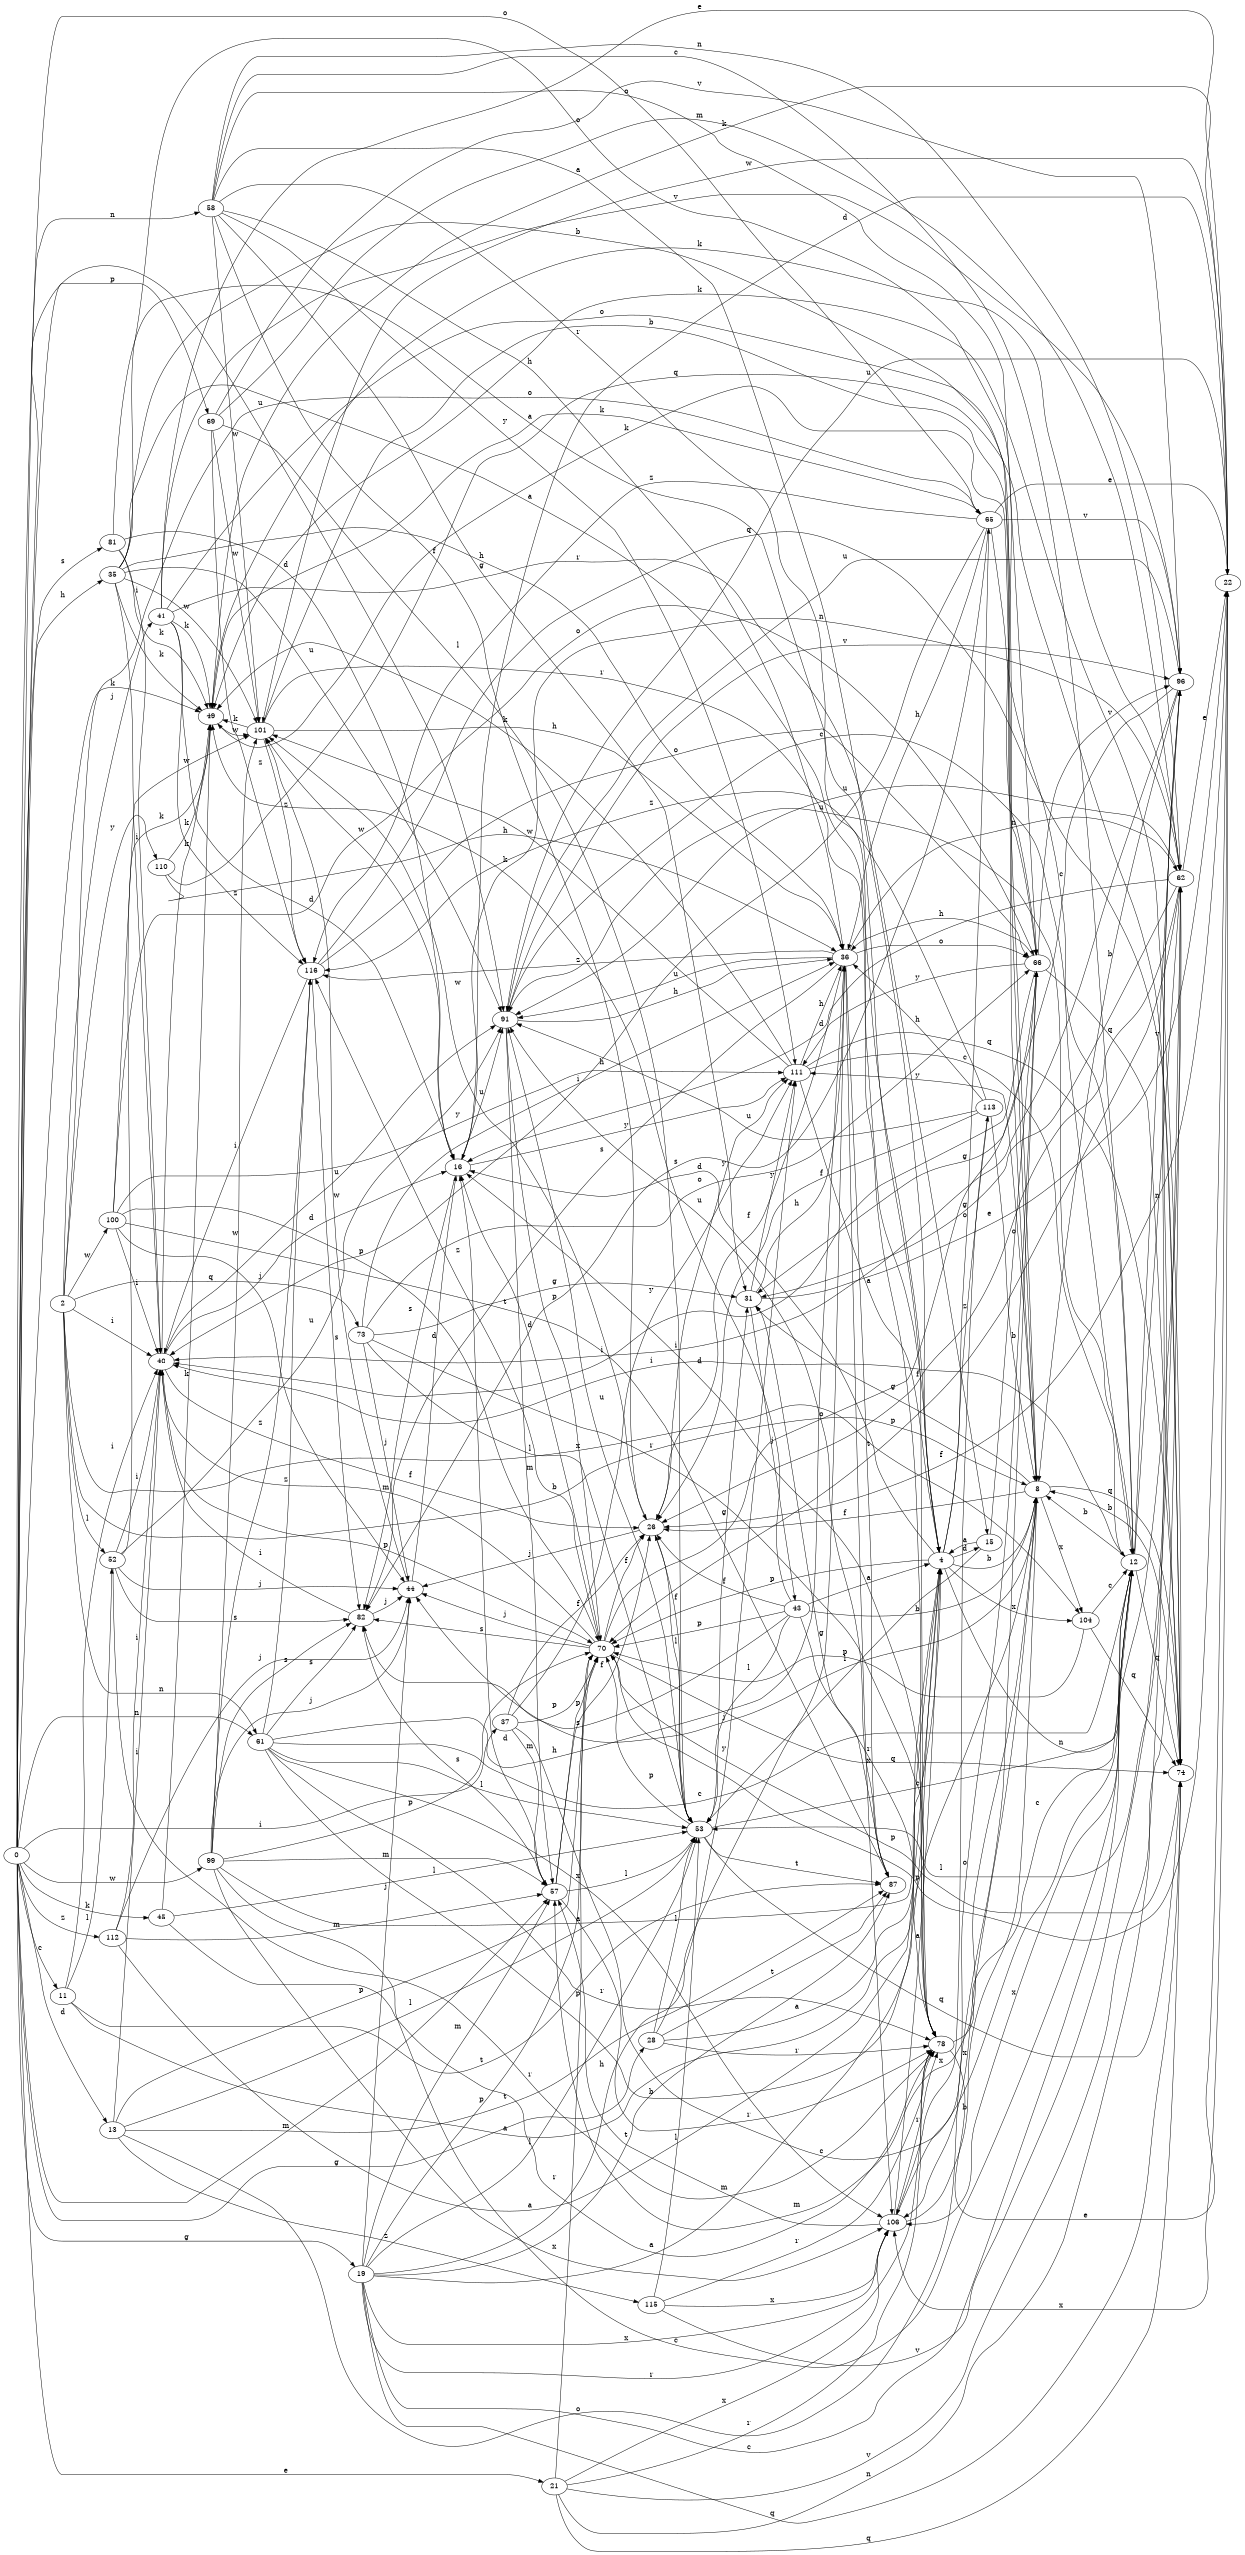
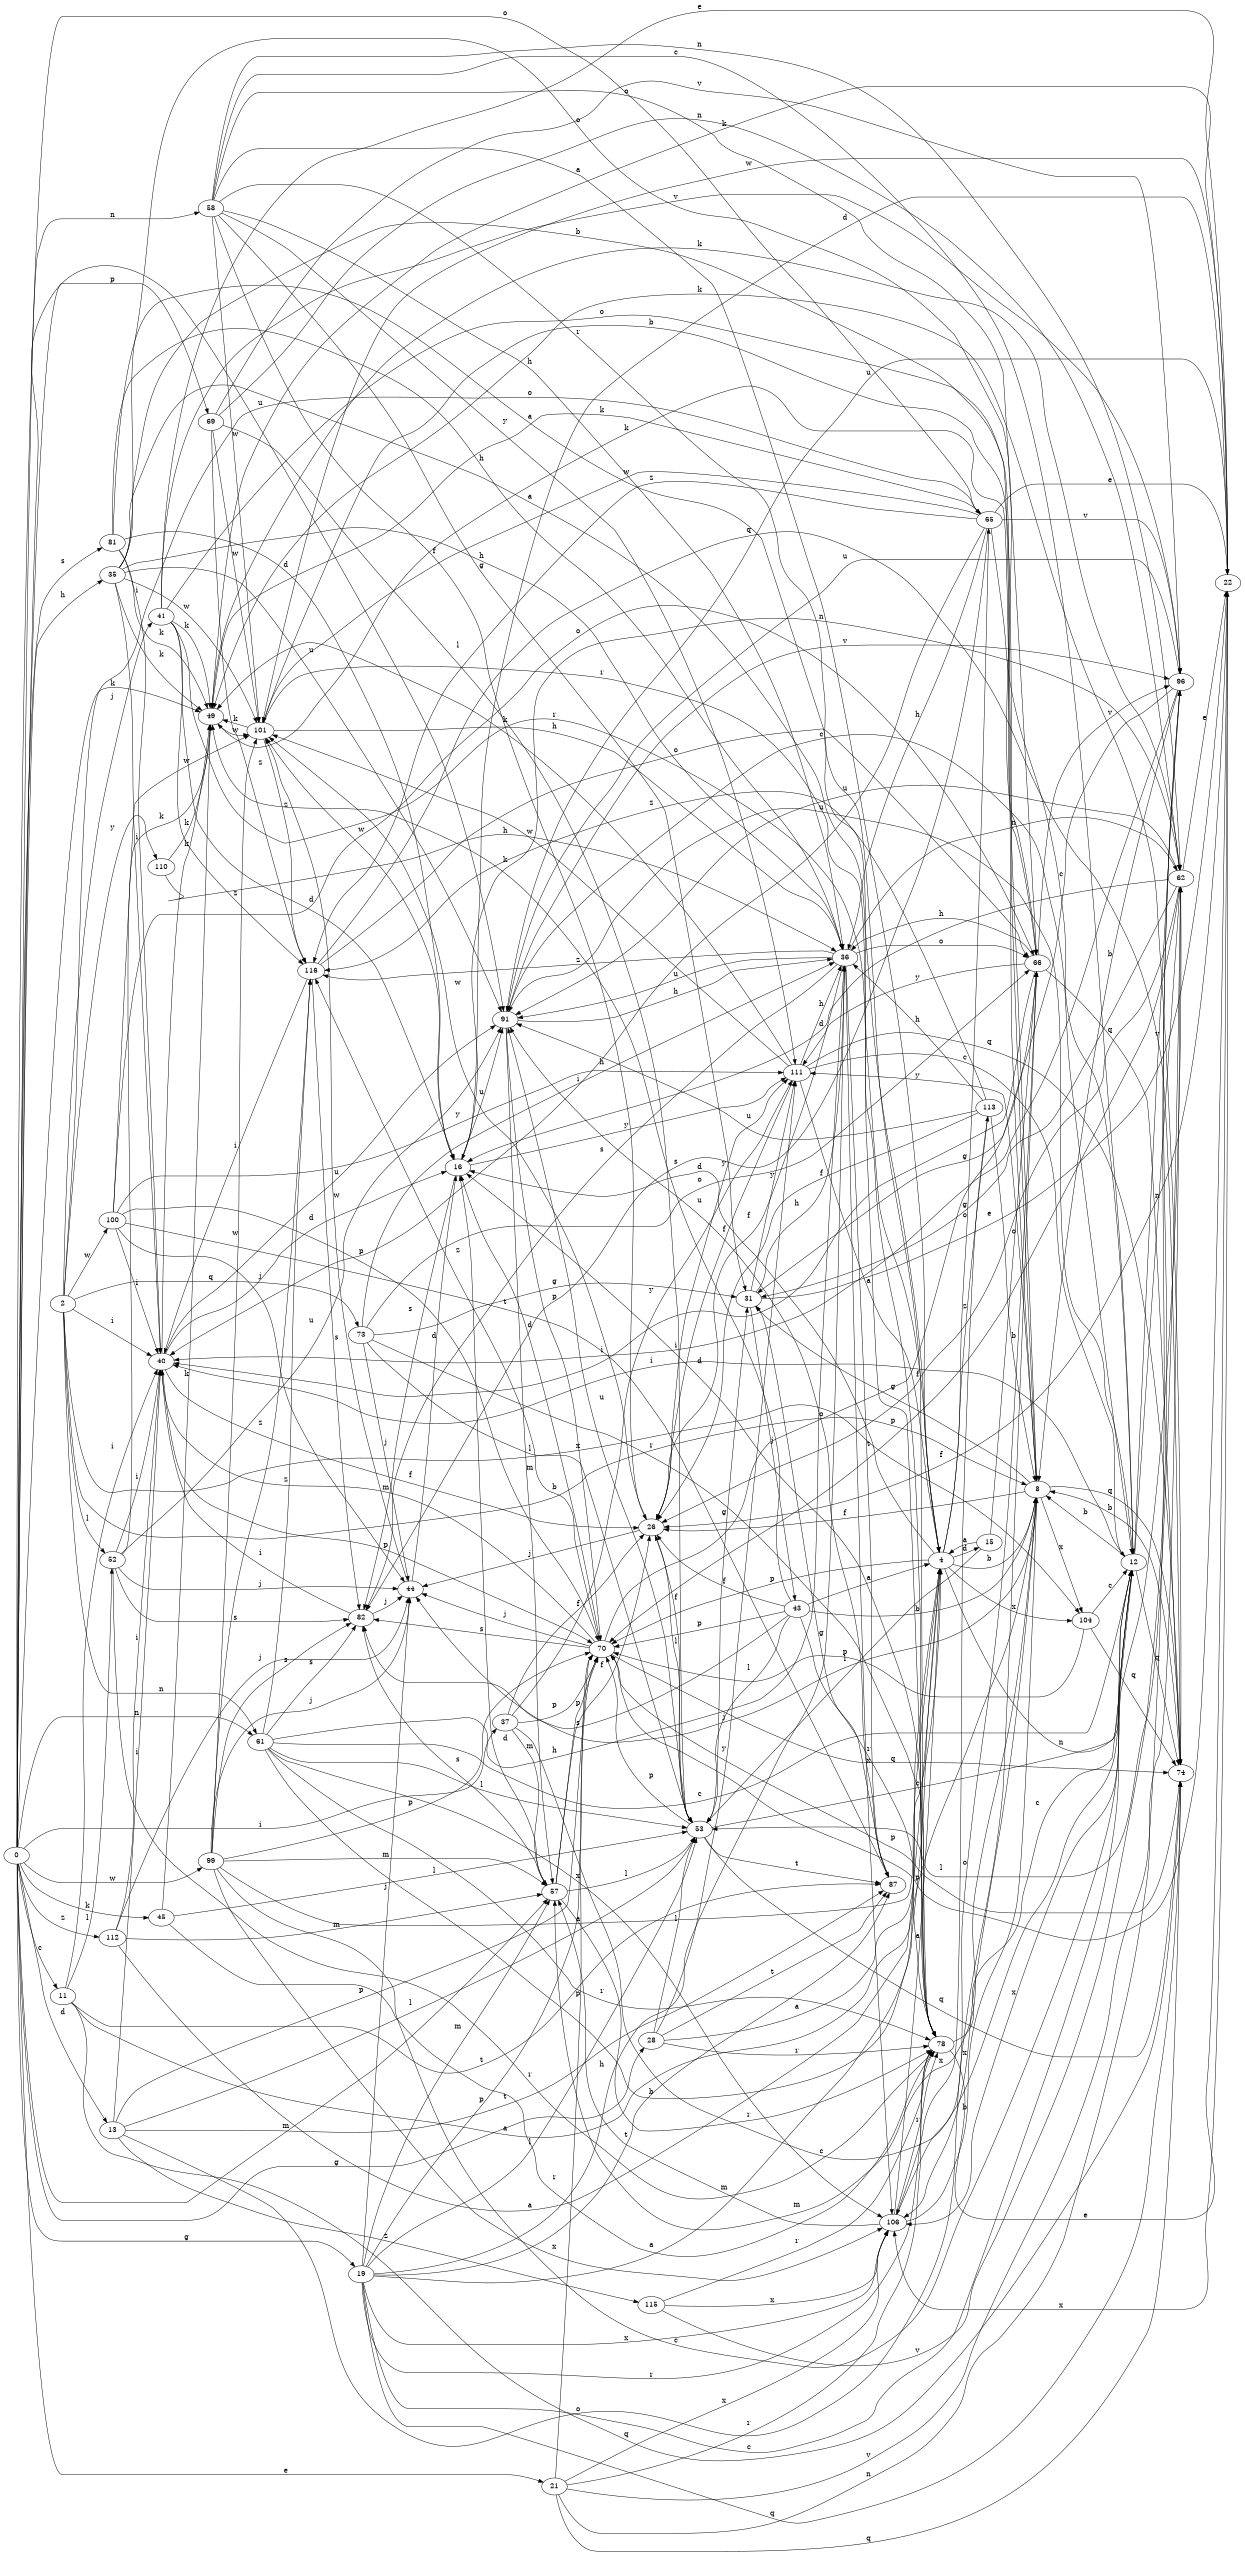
(700, 116) -> (700, 116)
none -> (586, 495)
(1015, 499) -> (739, 2460)
none -> (511, 504)
(849, 760) -> (861, 965)
(617, 1593) -> (710, 1281)
(683, 2082) -> none
